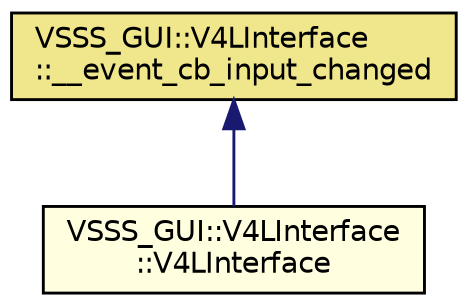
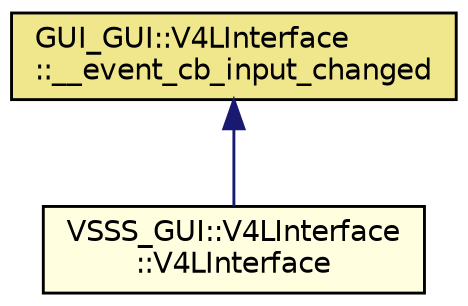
(234, 56) -> (234, 56)
